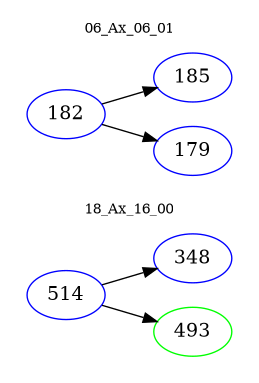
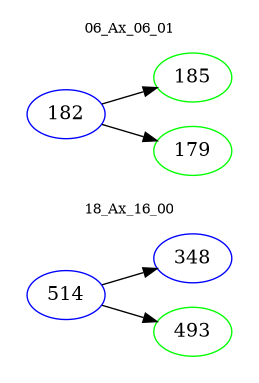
(193, 78) -> (193, 78)
(193, 151) -> (193, 151)
